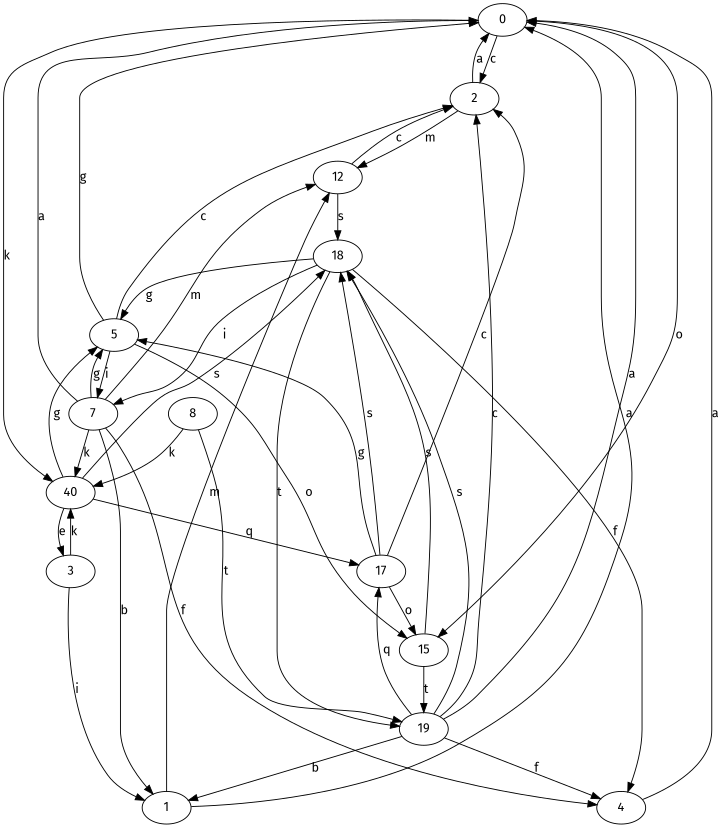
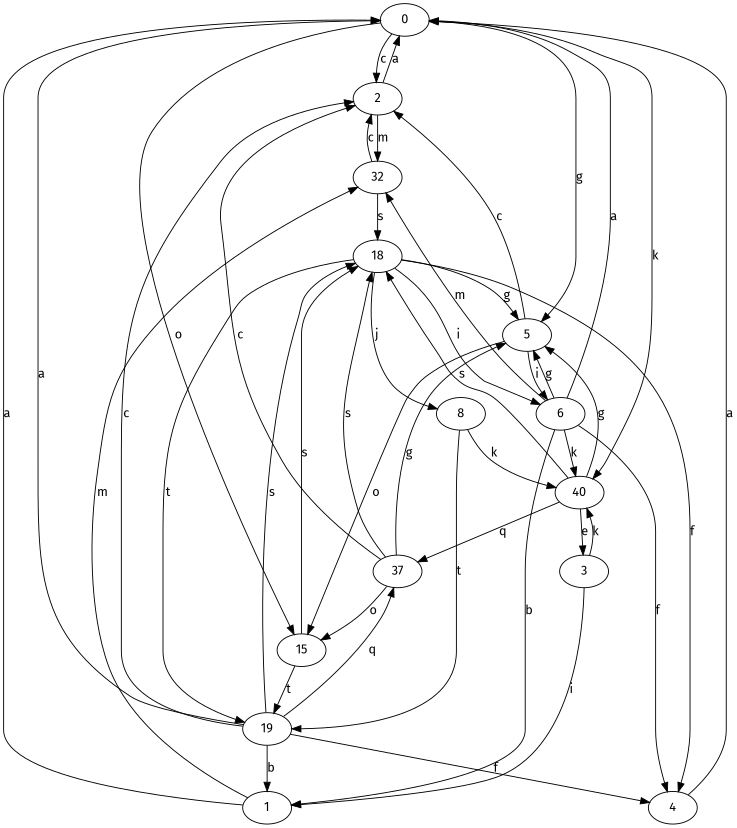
(157, 64) -> (576, 120)
(338, 177) -> (378, 177)
none -> (376, 352)
(93, 414) -> (561, 414)
(381, 571) -> (398, 571)
